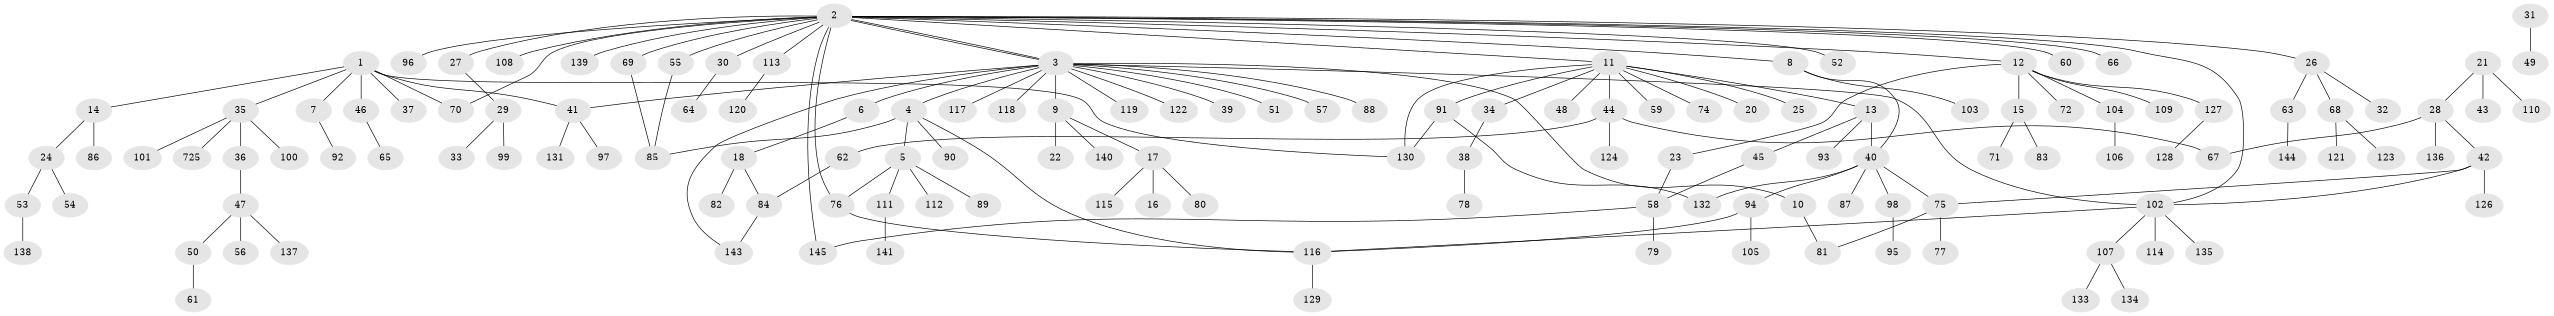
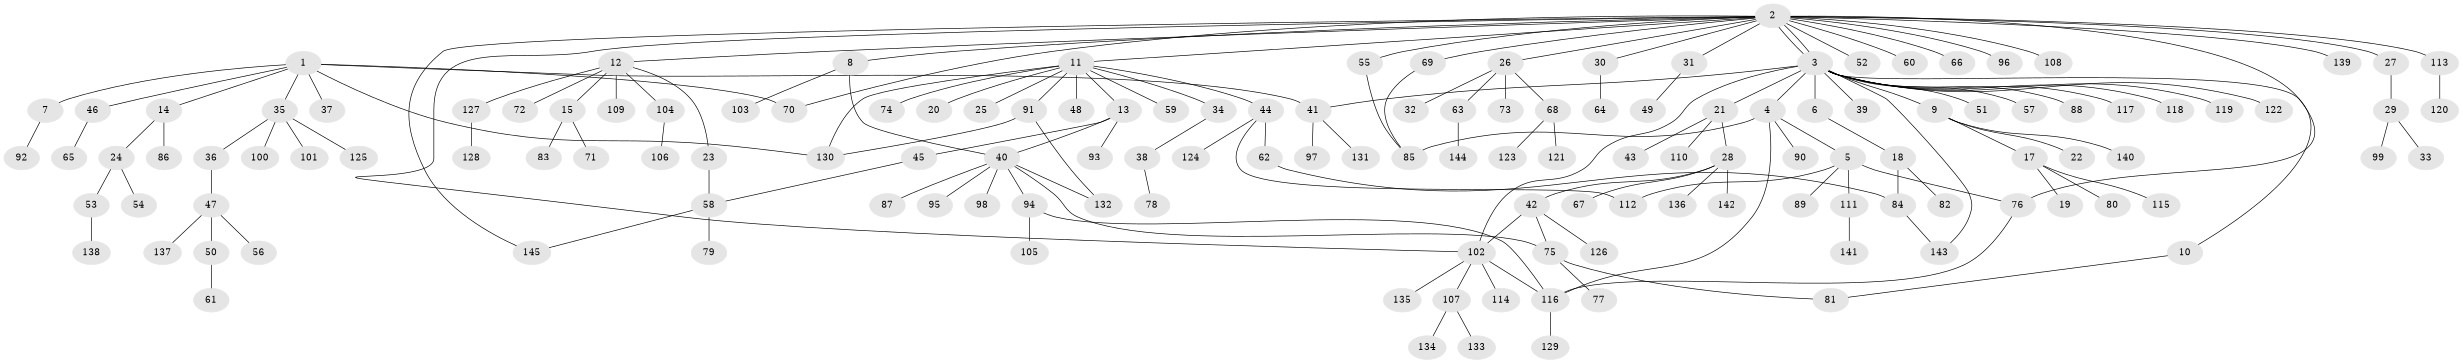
none -> (1731, 39)
none -> (1768, 87)
none -> (1506, 111)
(1912, 134) -> (1355, 188)
(192, 158) -> (359, 158)
(1153, 205) -> (2065, 205)
none -> (1727, 205)
(1893, 232) -> (968, 182)
